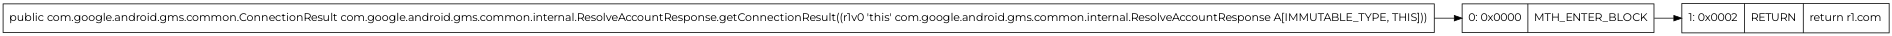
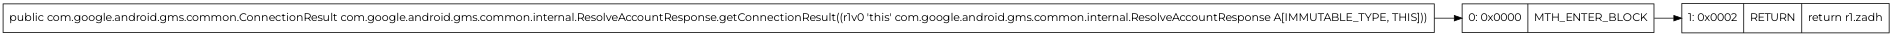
(1846, 18) -> (1845, 18)
